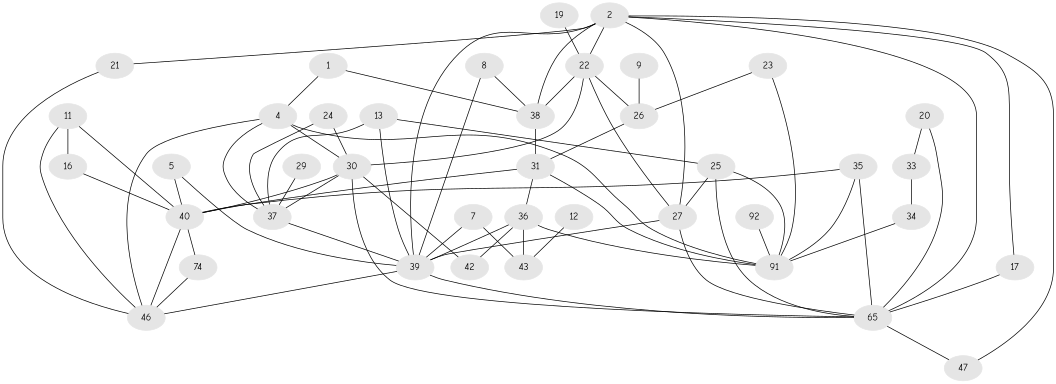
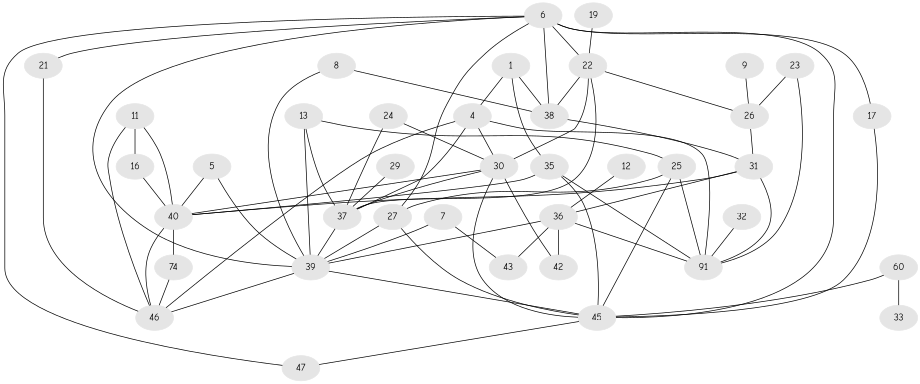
(610, 15) -> (543, 15)
(925, 116) -> (899, 267)
none -> (521, 119)
(624, 145) -> (560, 187)
(755, 217) -> (742, 217)
(911, 217) -> none
(549, 242) -> (585, 197)
(873, 318) -> (597, 318)
